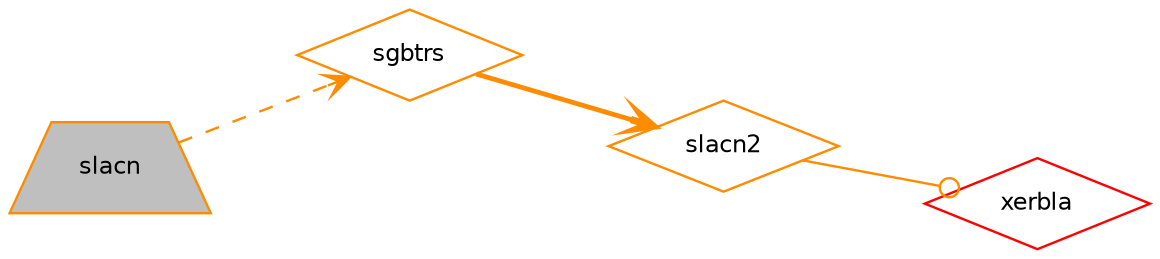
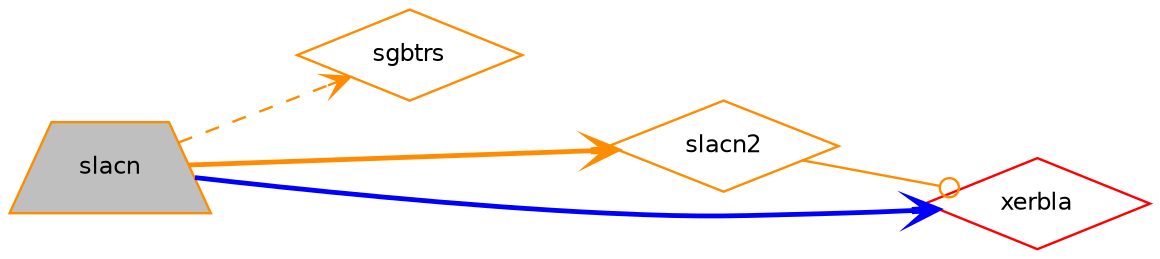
(554, 97) -> (391, 158)
none -> (554, 210)
